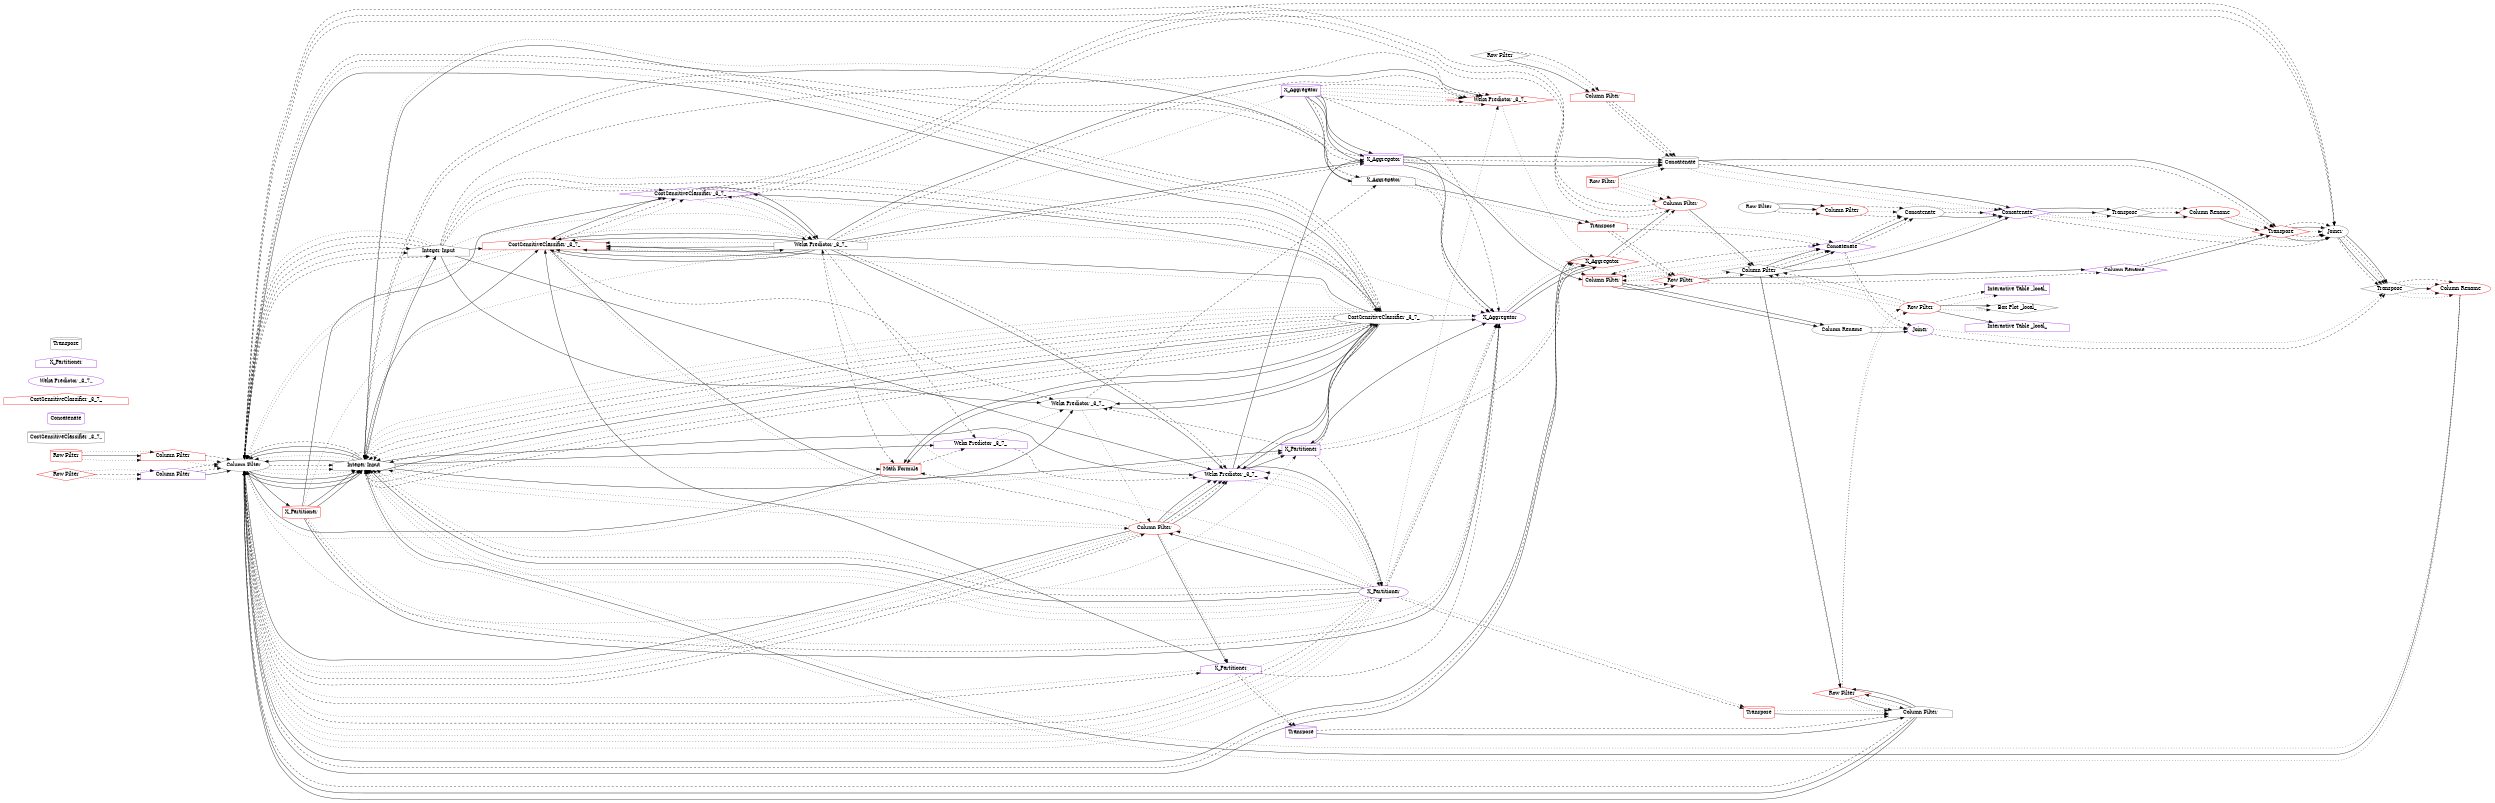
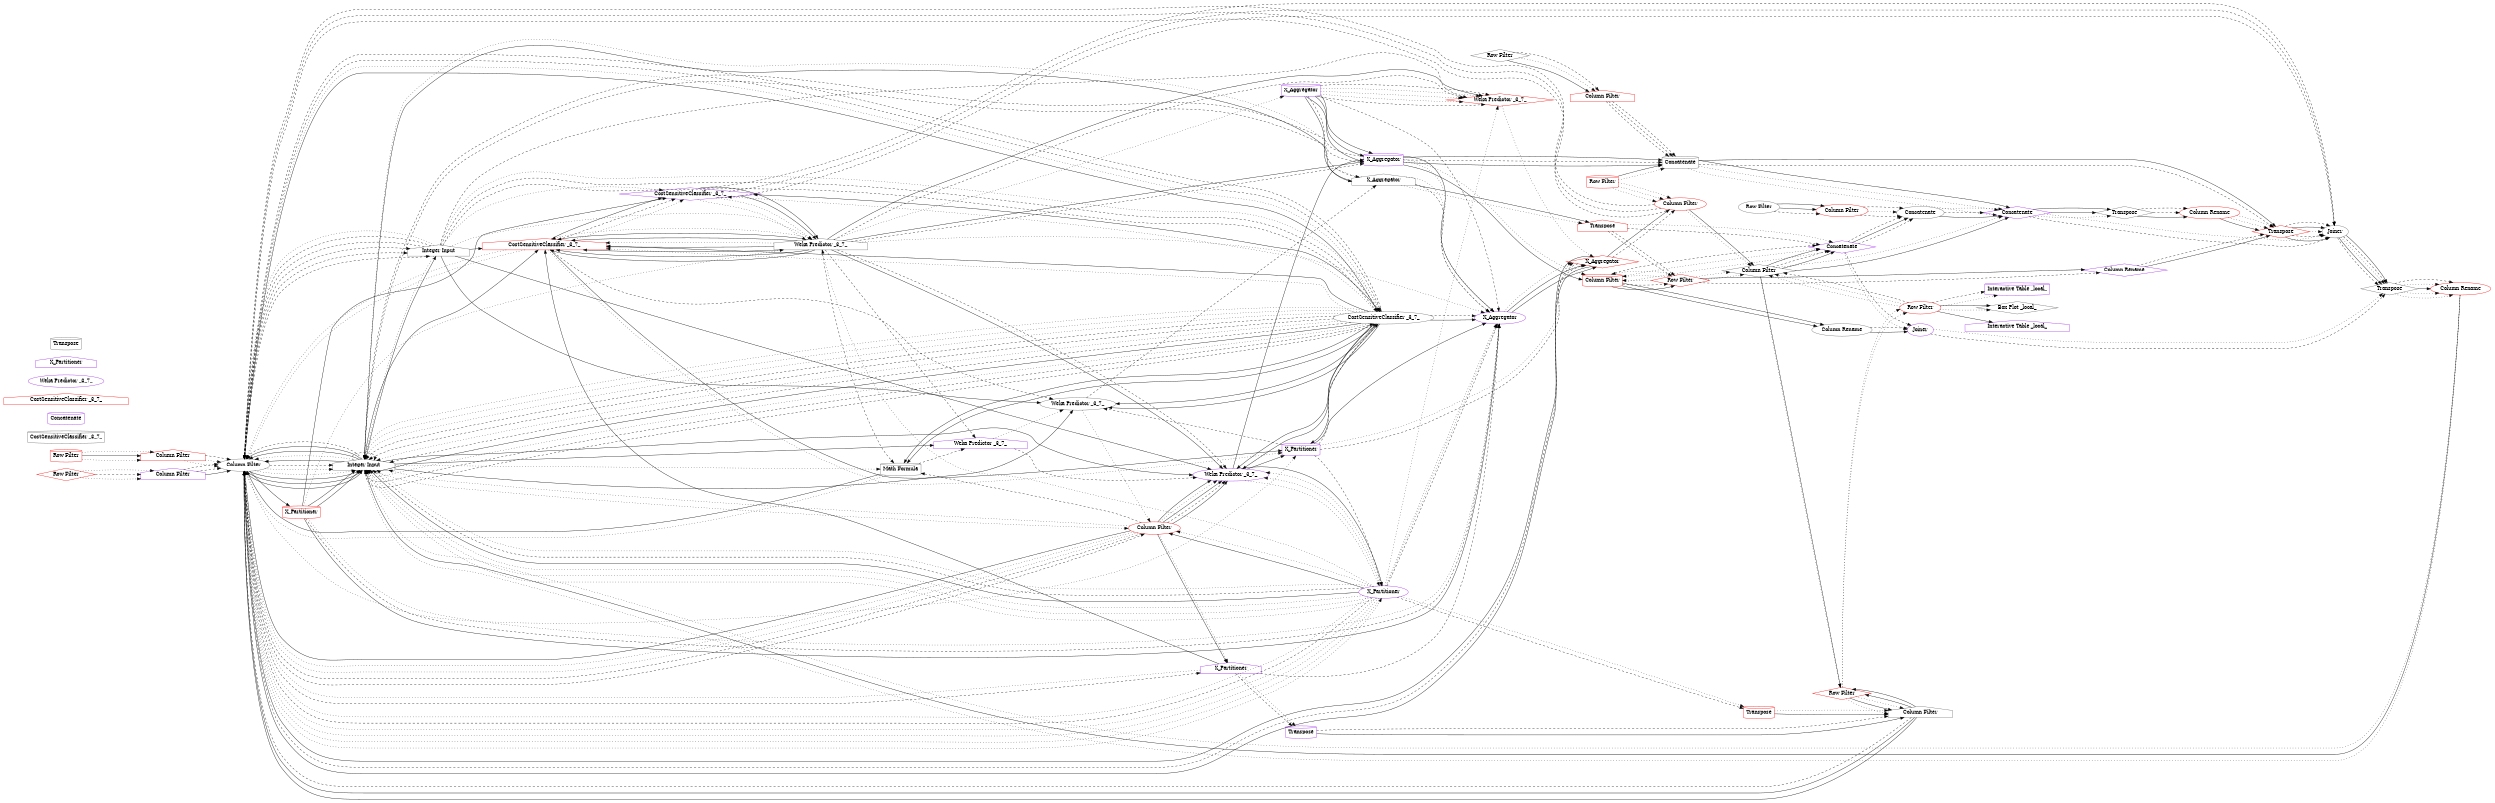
(901, 469) -> (901, 469)
